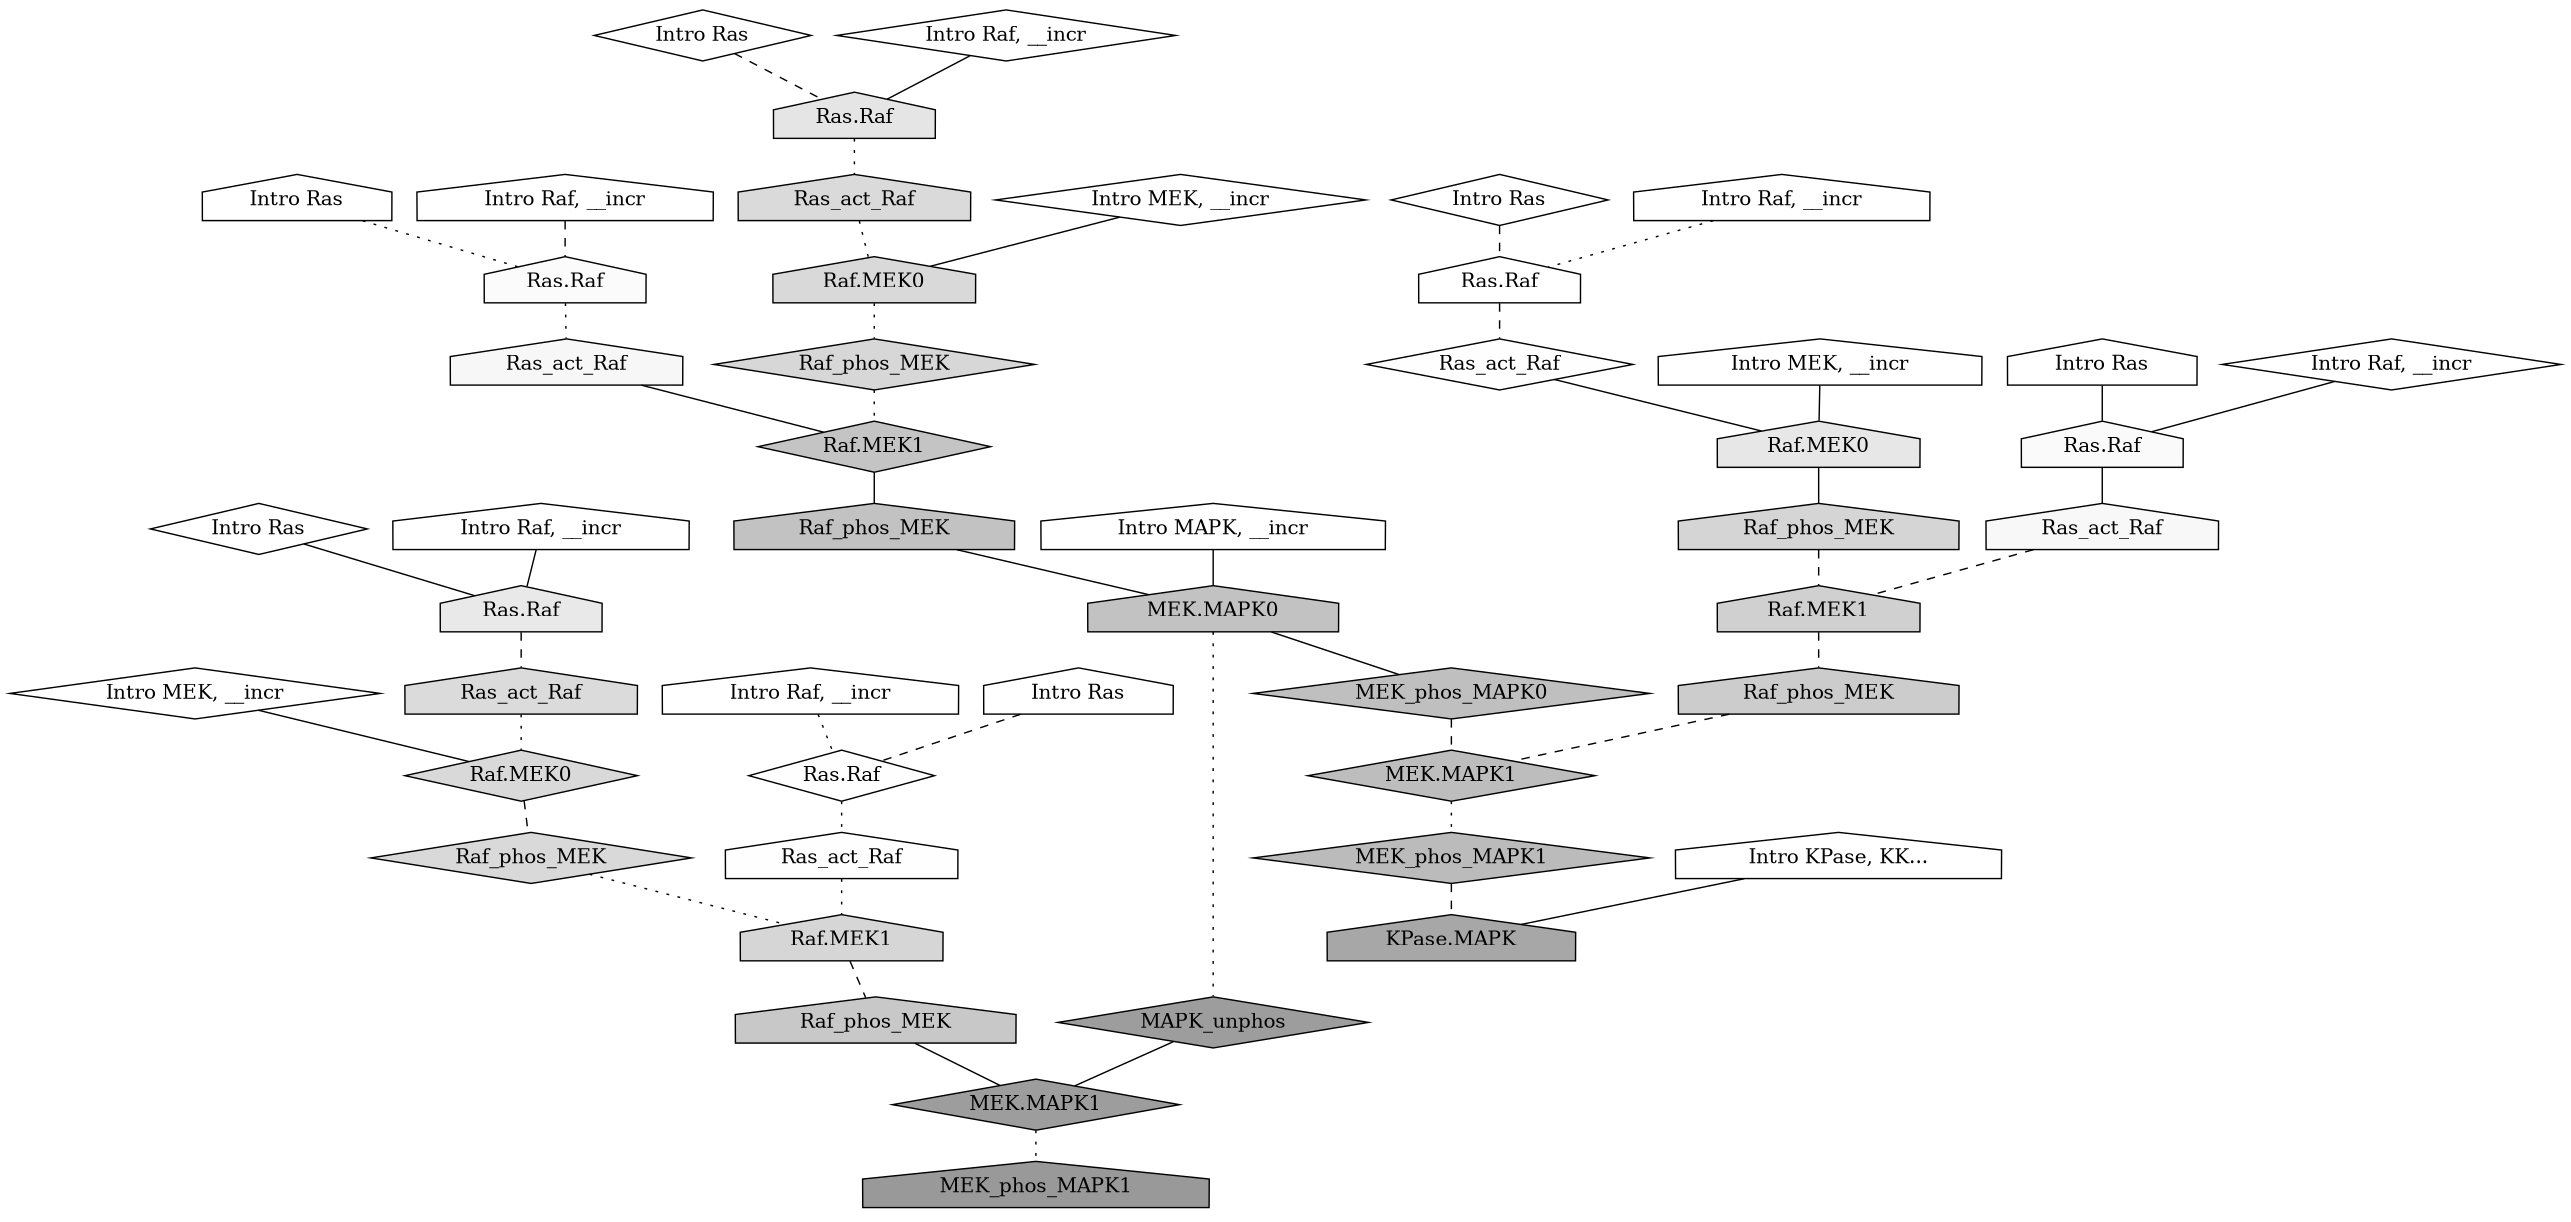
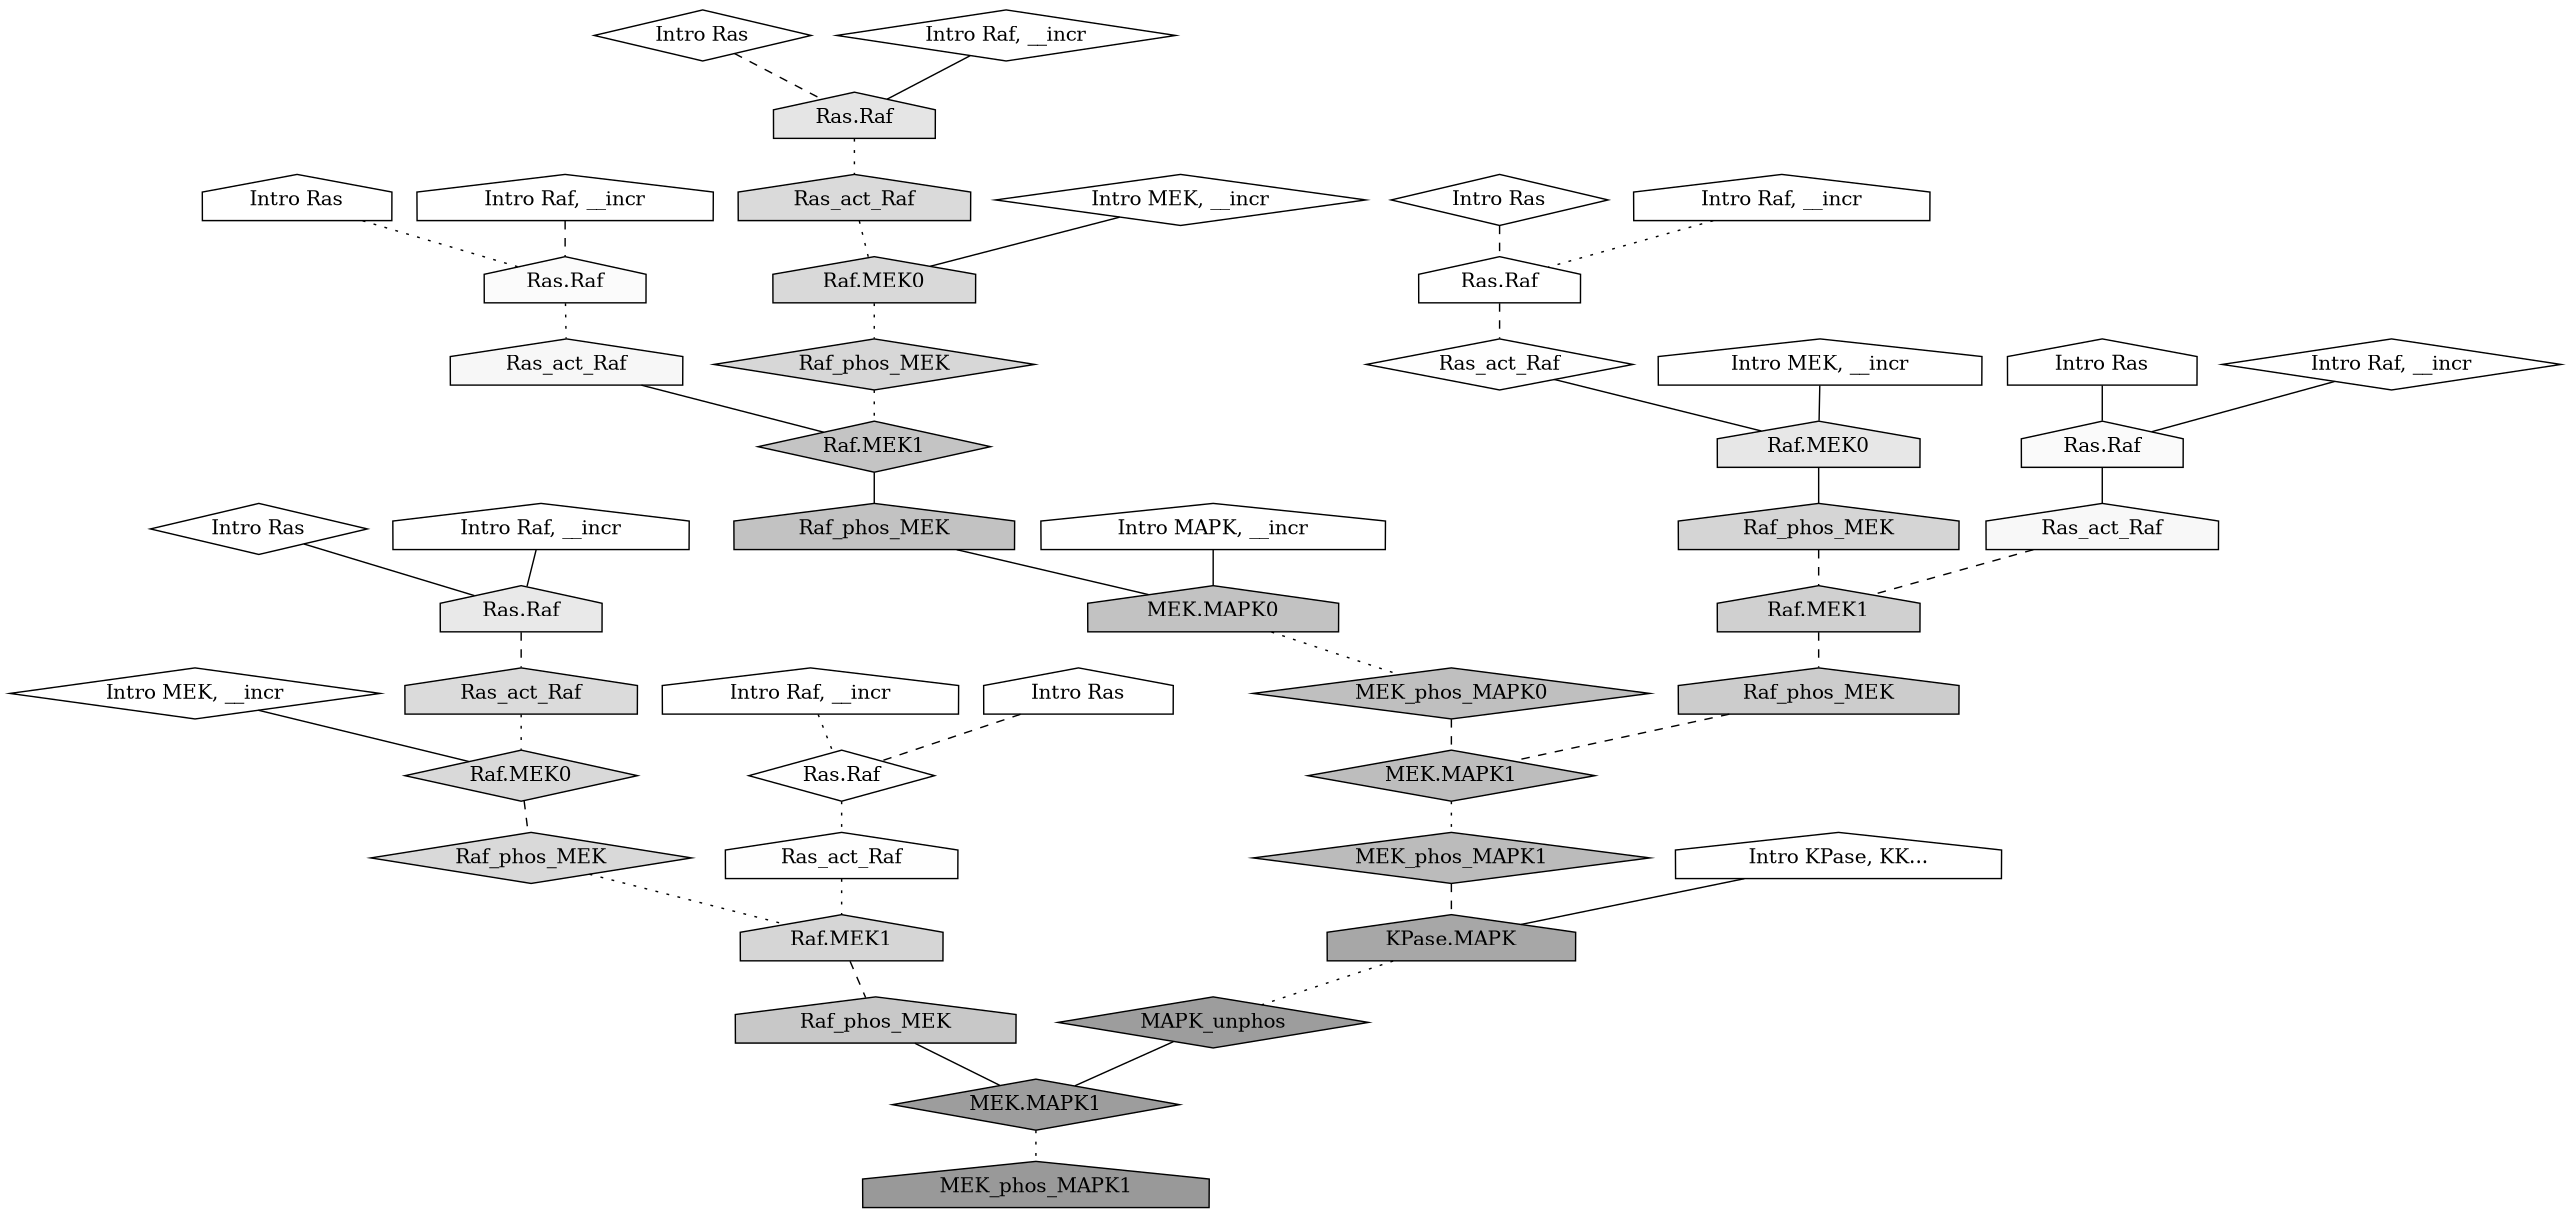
(1335, 653) -> (1335, 653)
(1213, 814) -> (1327, 983)
